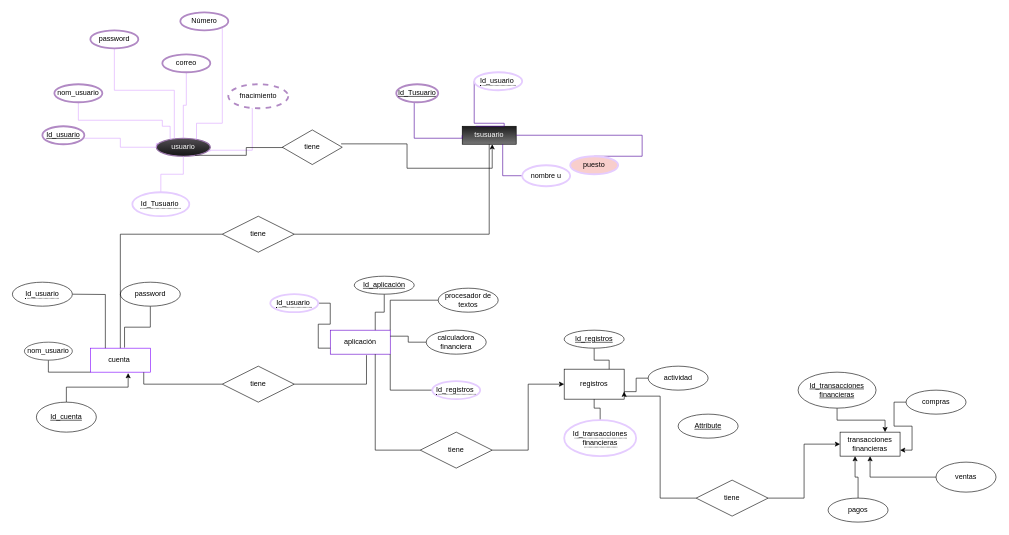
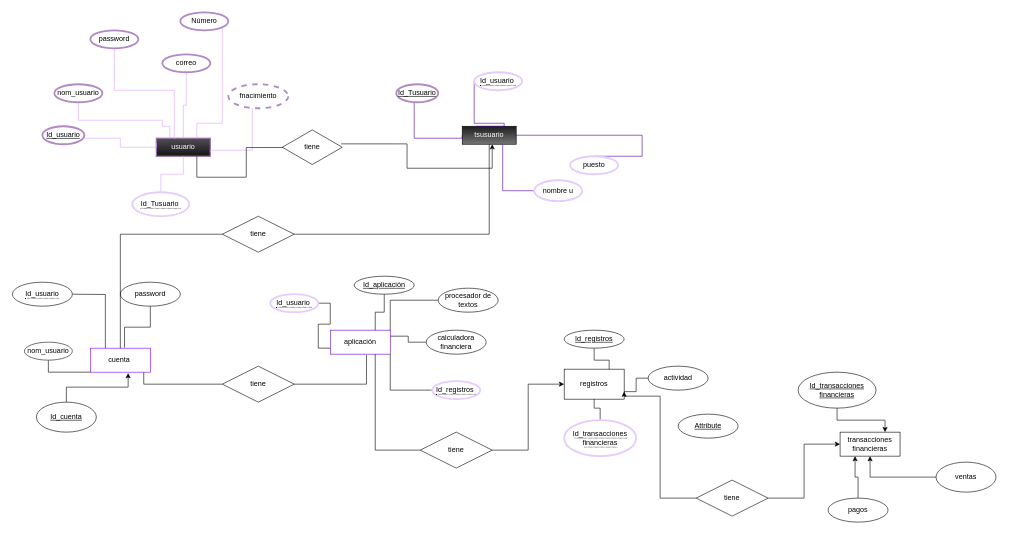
(183, 147) -> (183, 147)
(594, 165) -> (594, 165)
(546, 176) -> (558, 191)
(896, 402) -> none
(936, 402) -> none
